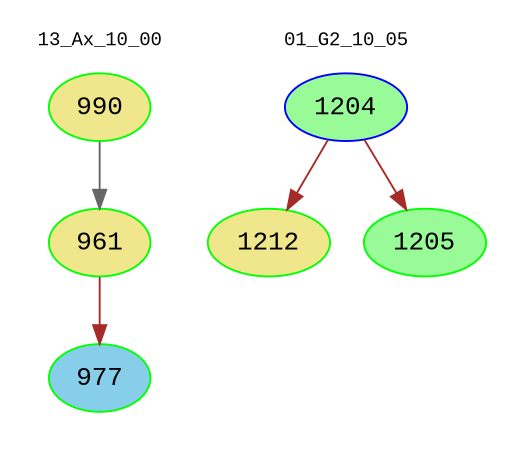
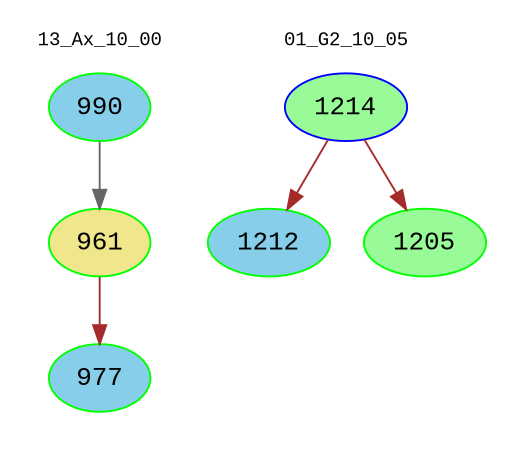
(100, 107) -> (100, 107)
(346, 107) -> (346, 107)
(269, 243) -> (269, 243)
